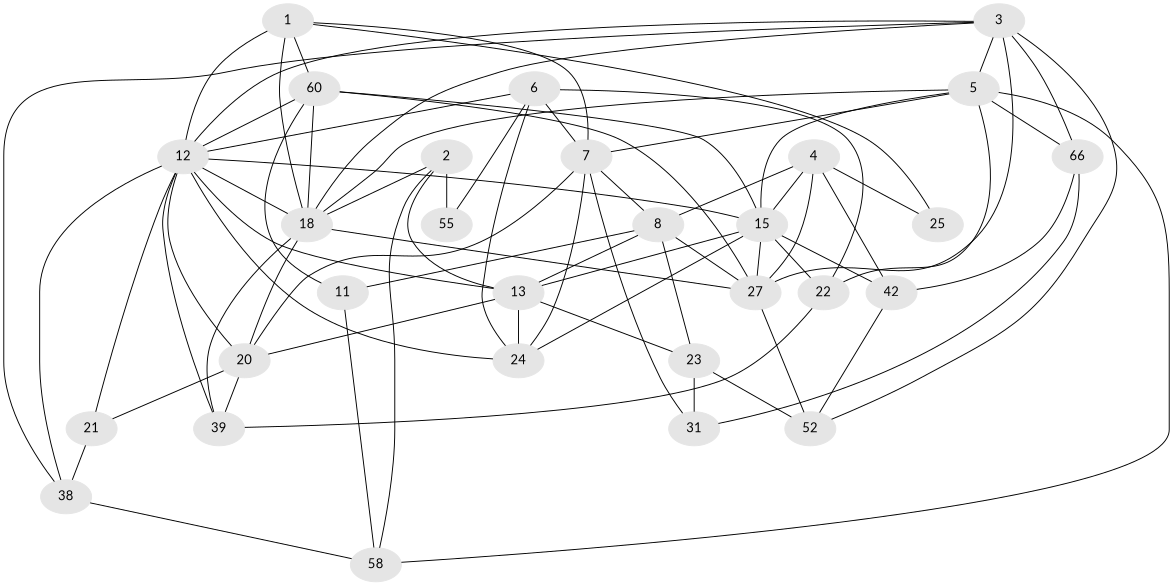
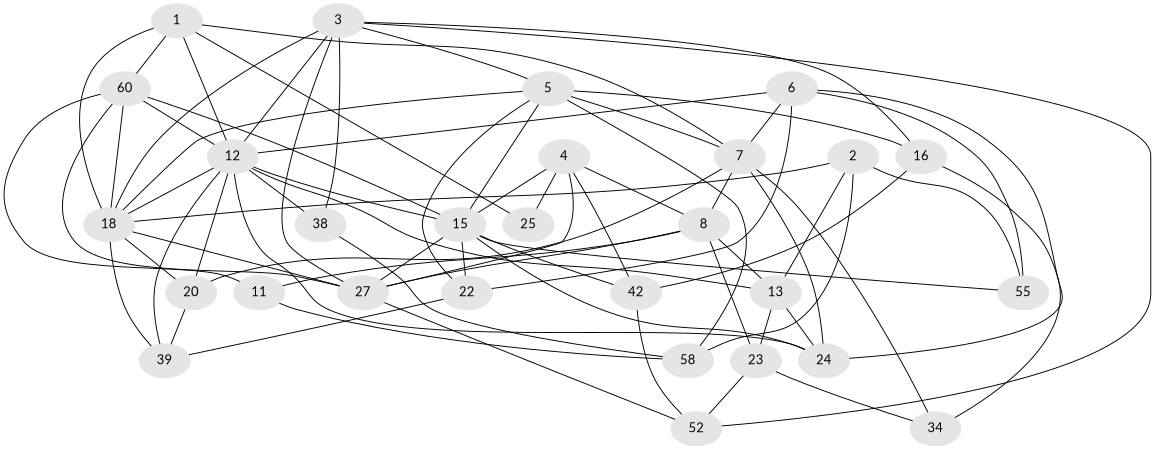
(1078, 157) -> (921, 157)
(640, 259) -> (712, 267)
(382, 327) -> none
(92, 429) -> none
(694, 429) -> (935, 429)
